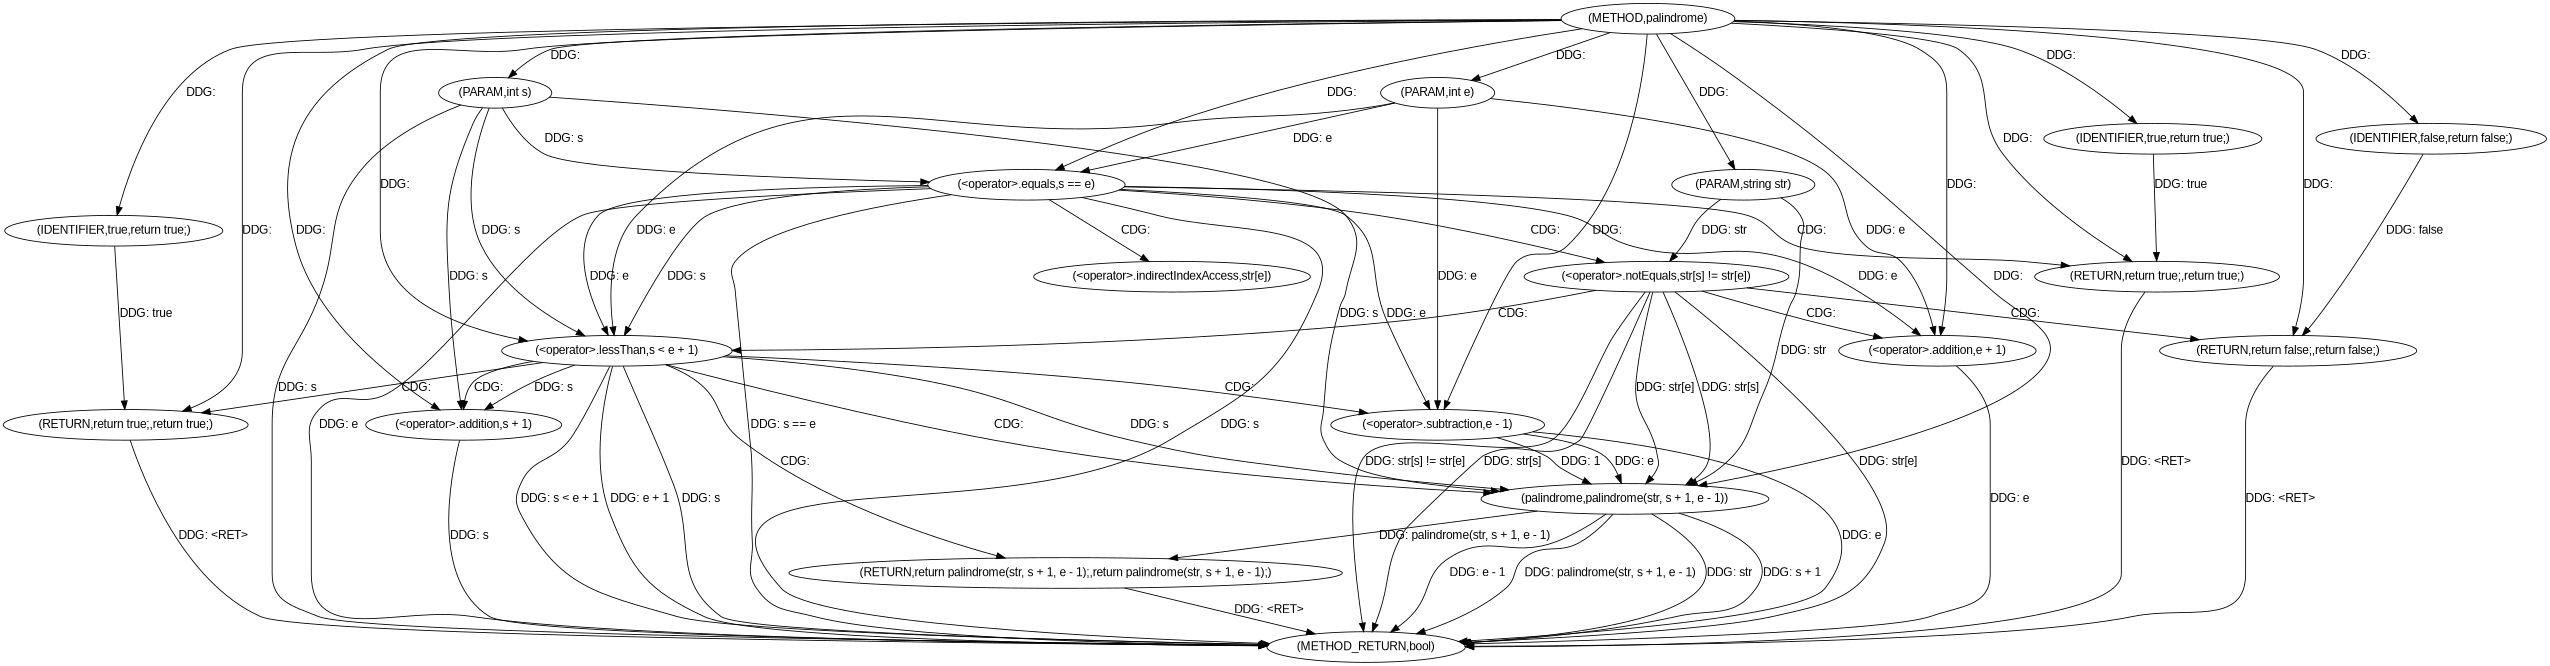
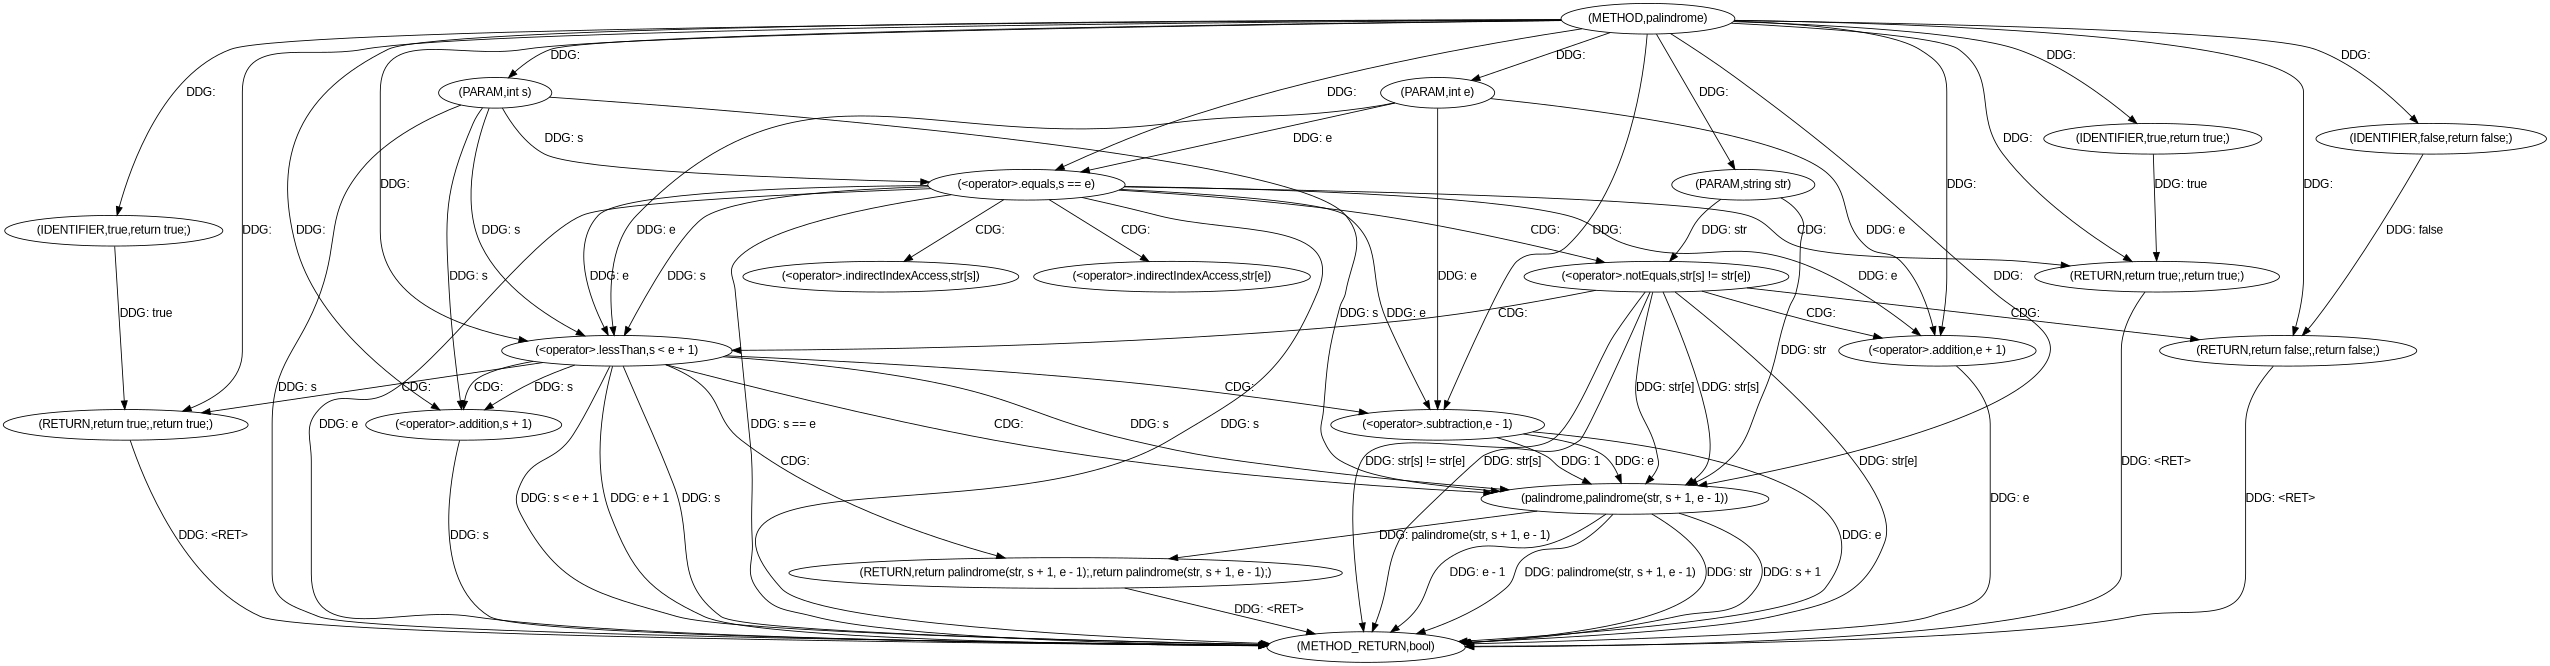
none -> (881, 277)
